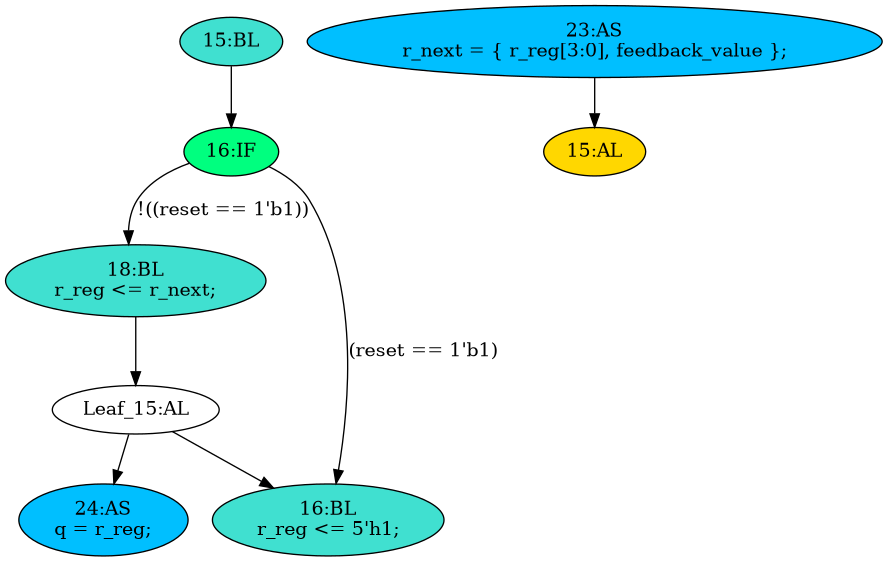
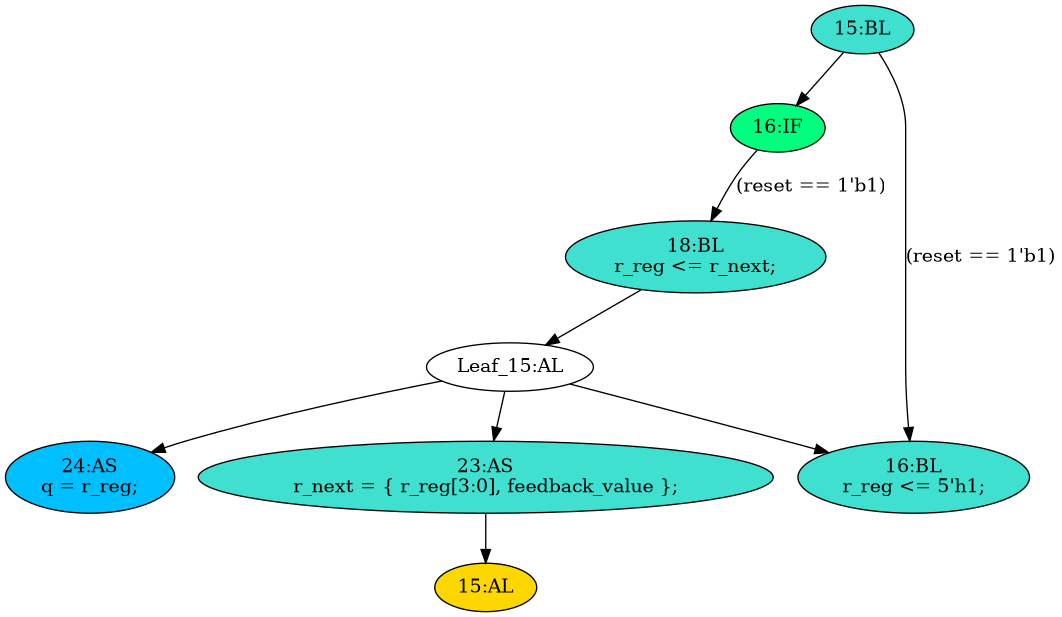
(595, 42) -> (486, 477)
(223, 210) -> (811, 186)
(344, 306) -> (906, 237)
none -> (501, 410)
